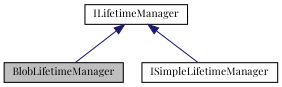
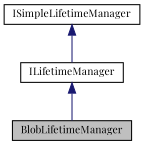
(177, 47) -> (72, 49)
